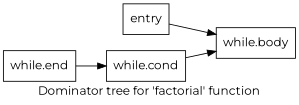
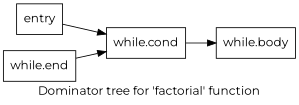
(188, 28) -> (80, 28)
